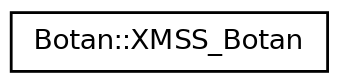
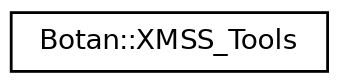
(169, 42) -> (169, 42)
